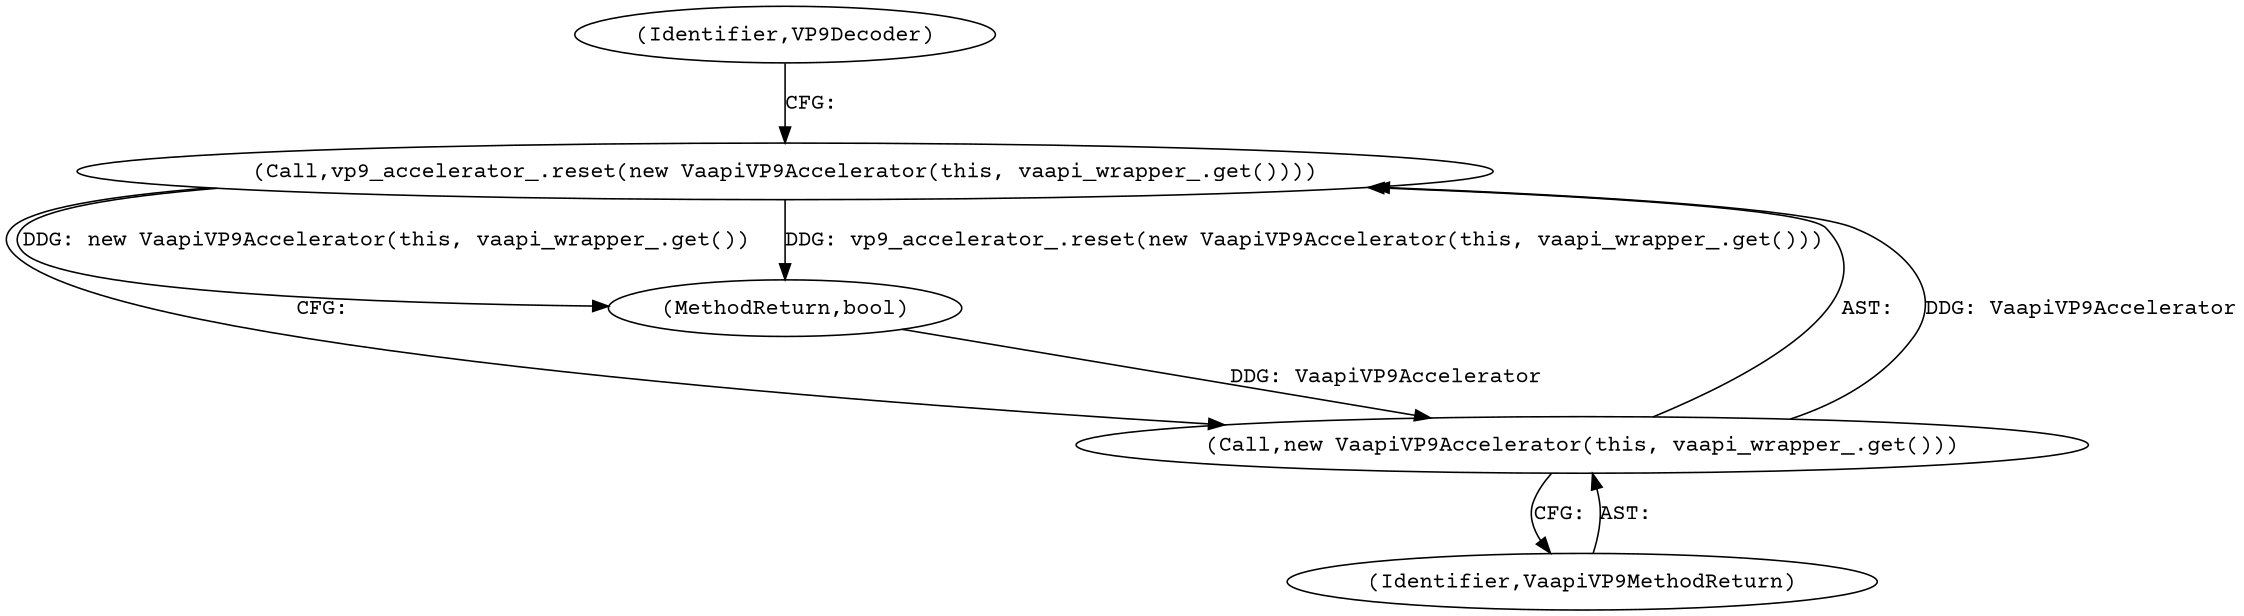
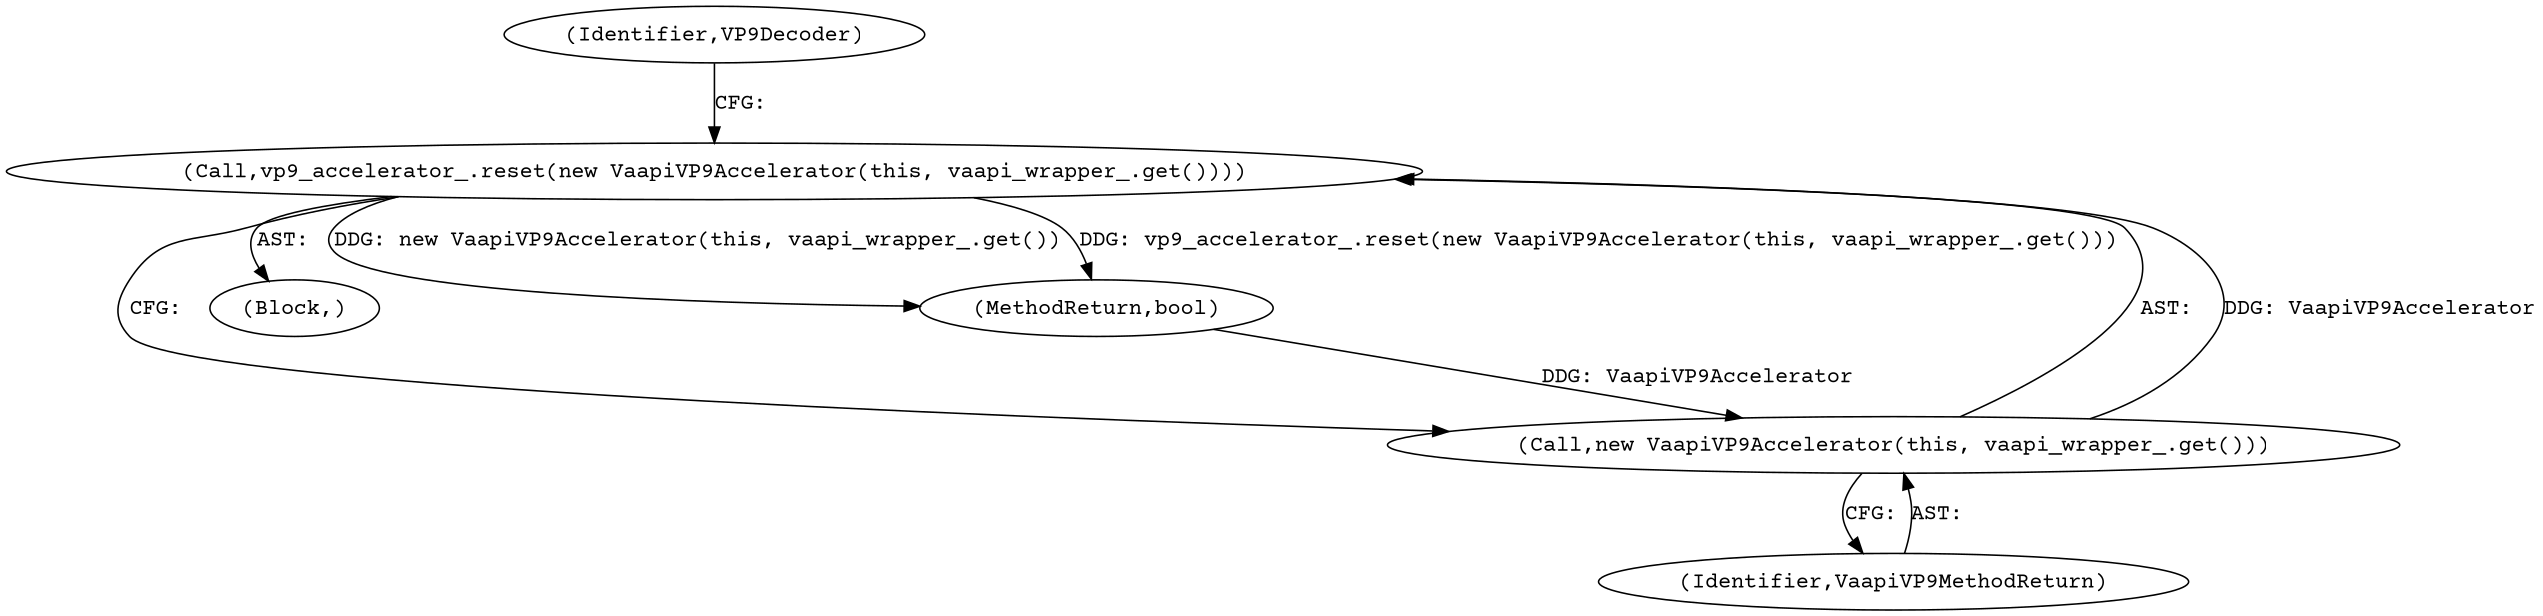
none -> (295, 308)
